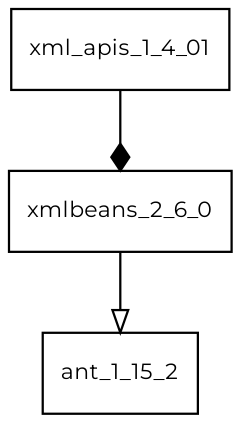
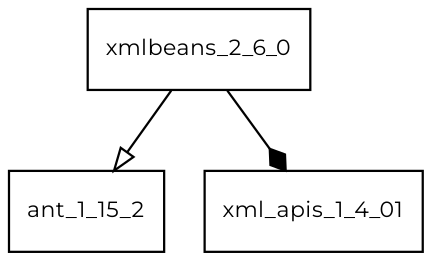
(120, 117) -> (249, 120)
